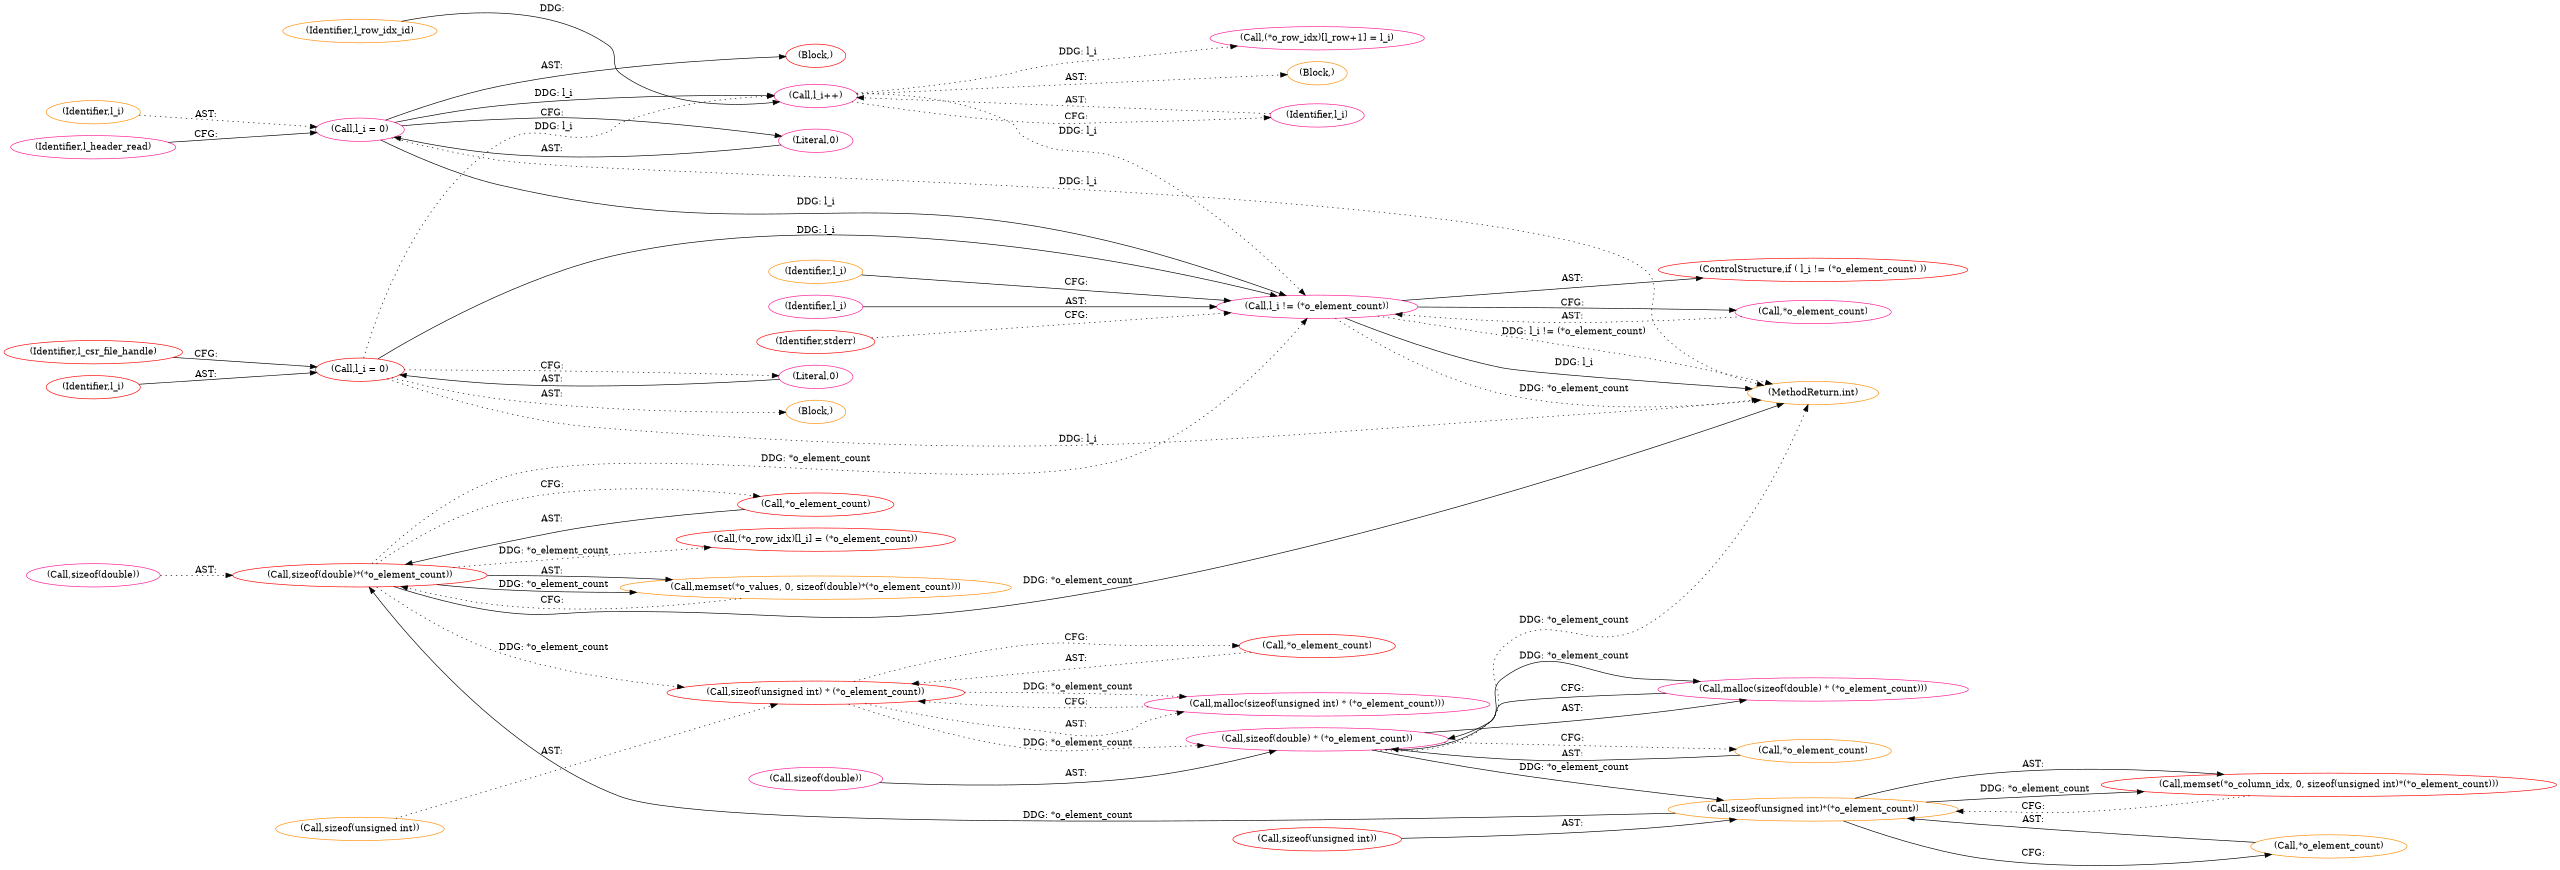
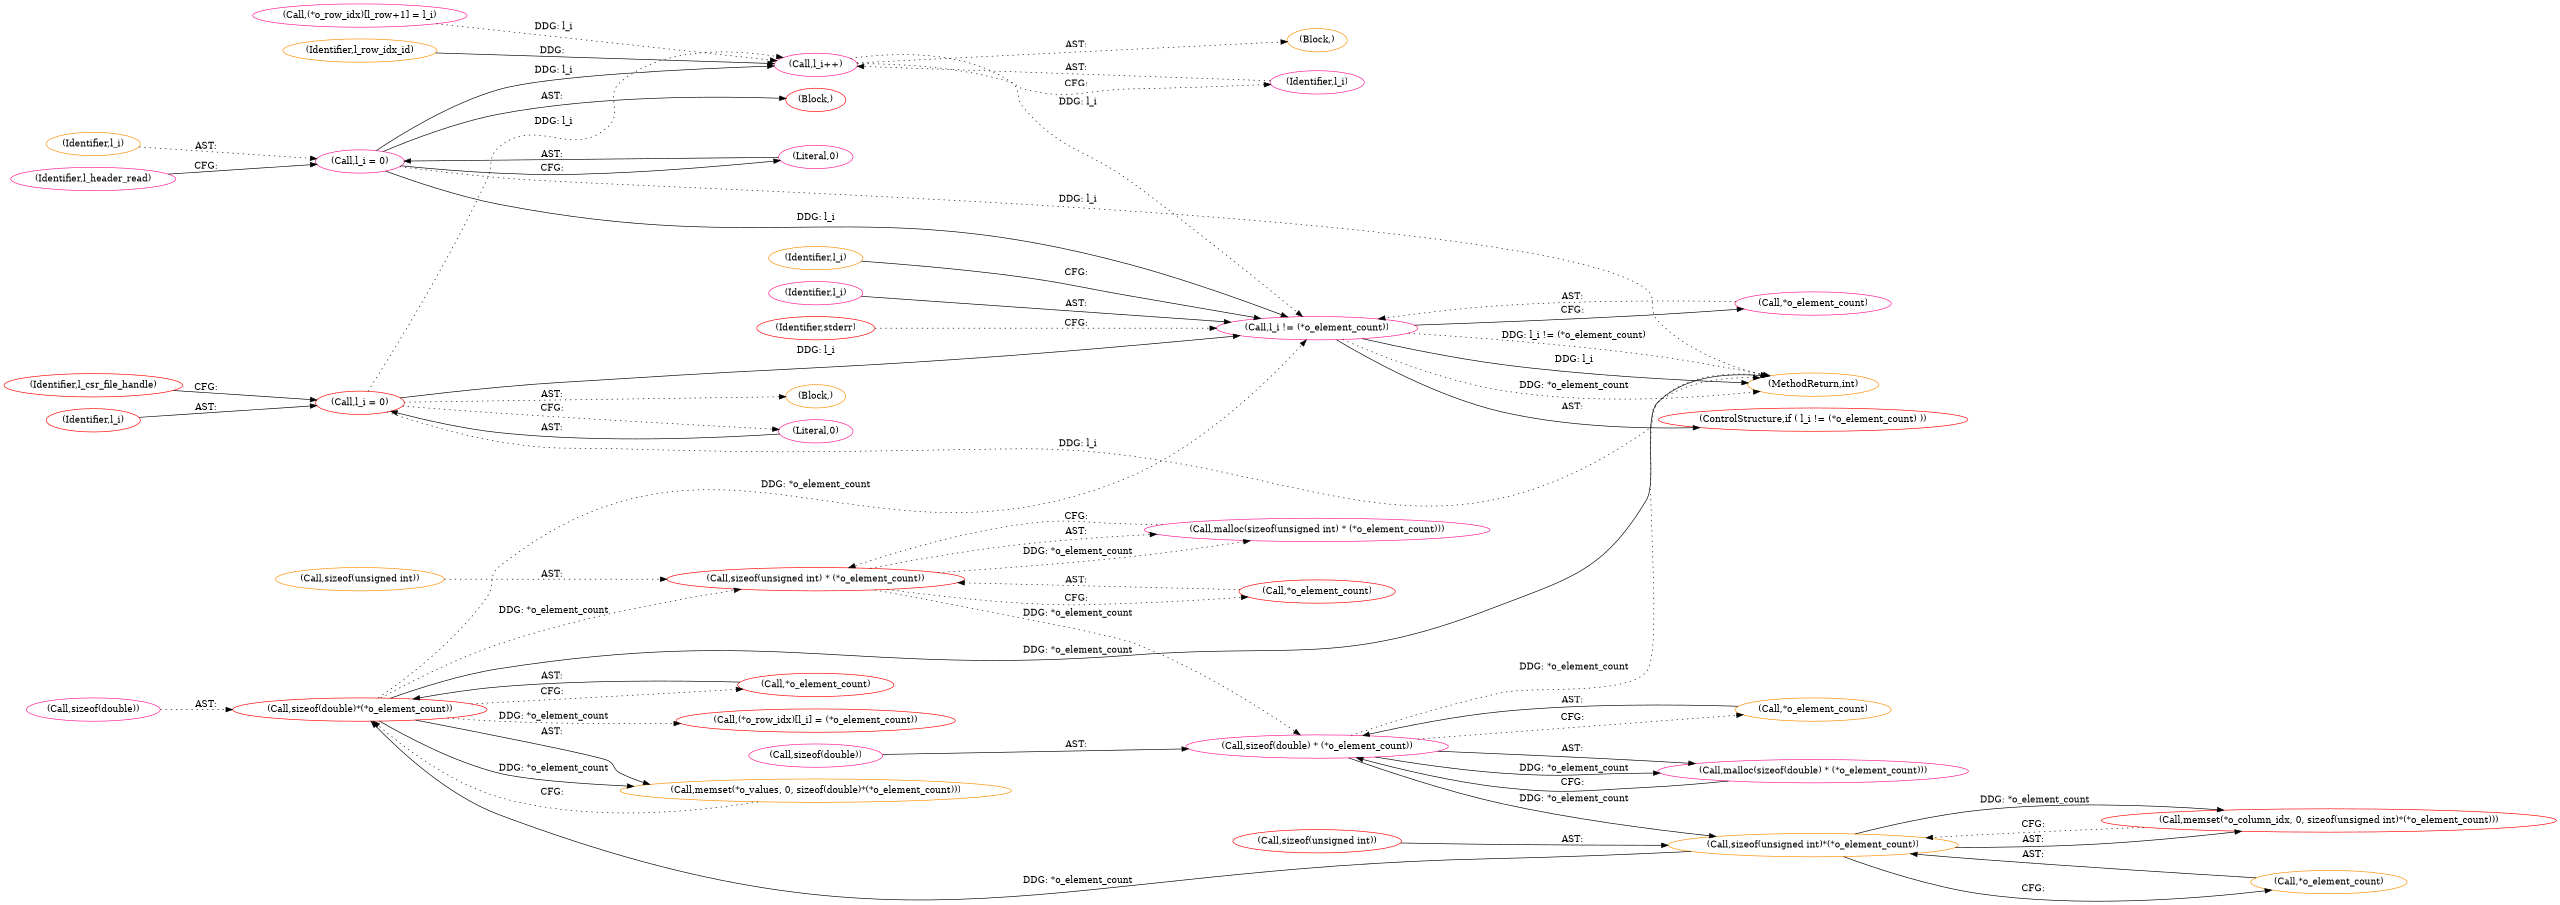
(1043, 66) -> (603, 42)
